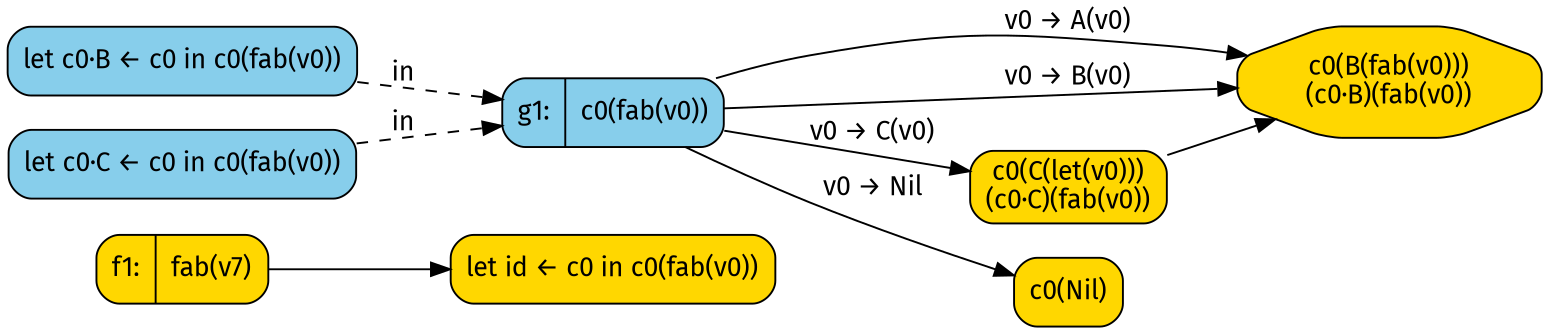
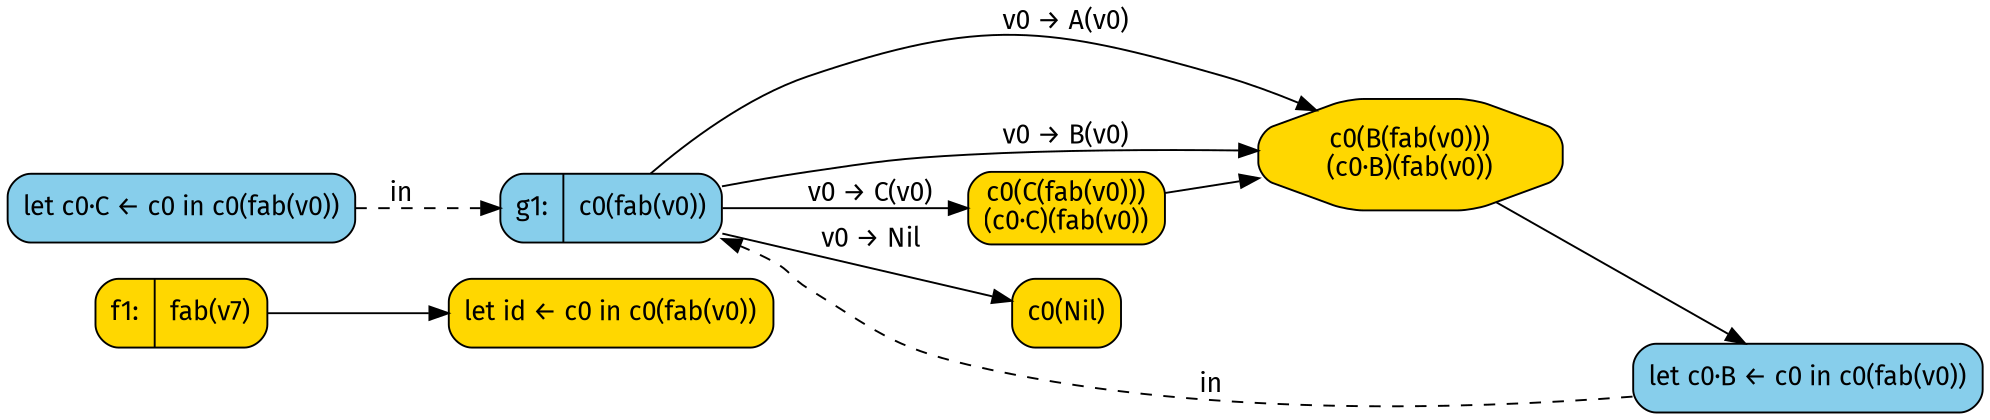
(1068, 187) -> (1067, 208)
none -> (1612, 268)
